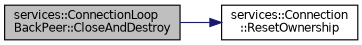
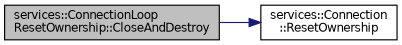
(92, 23) -> (112, 23)
